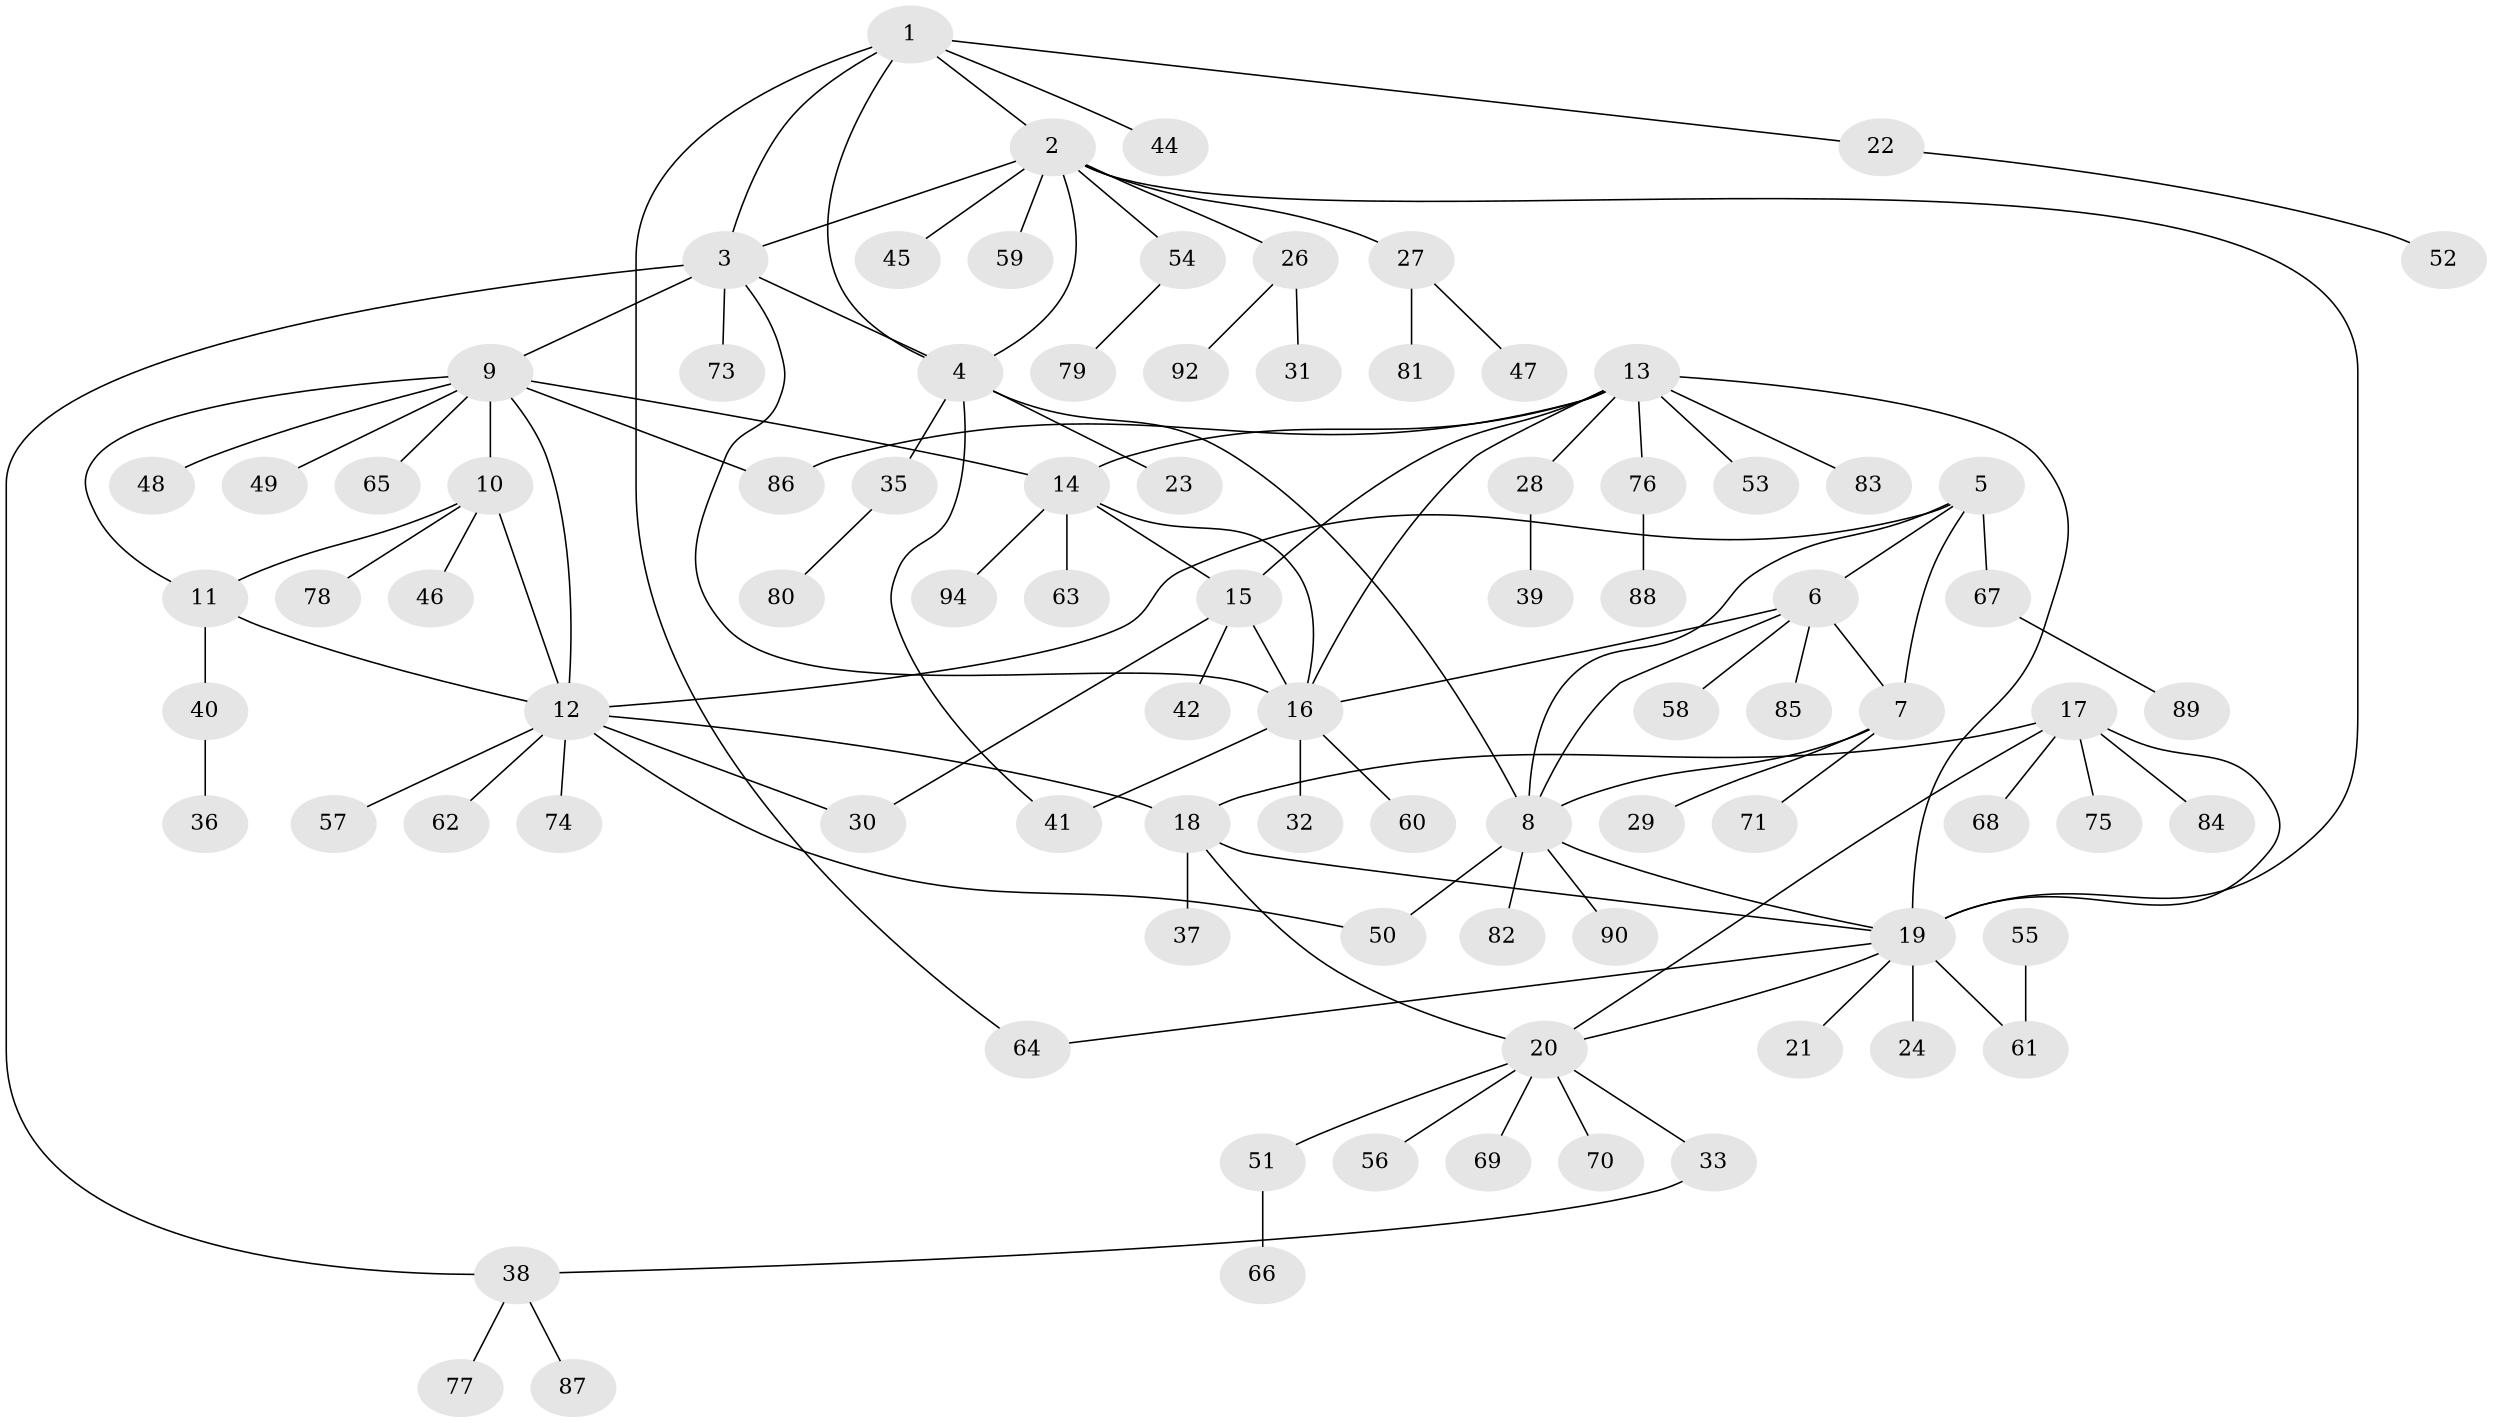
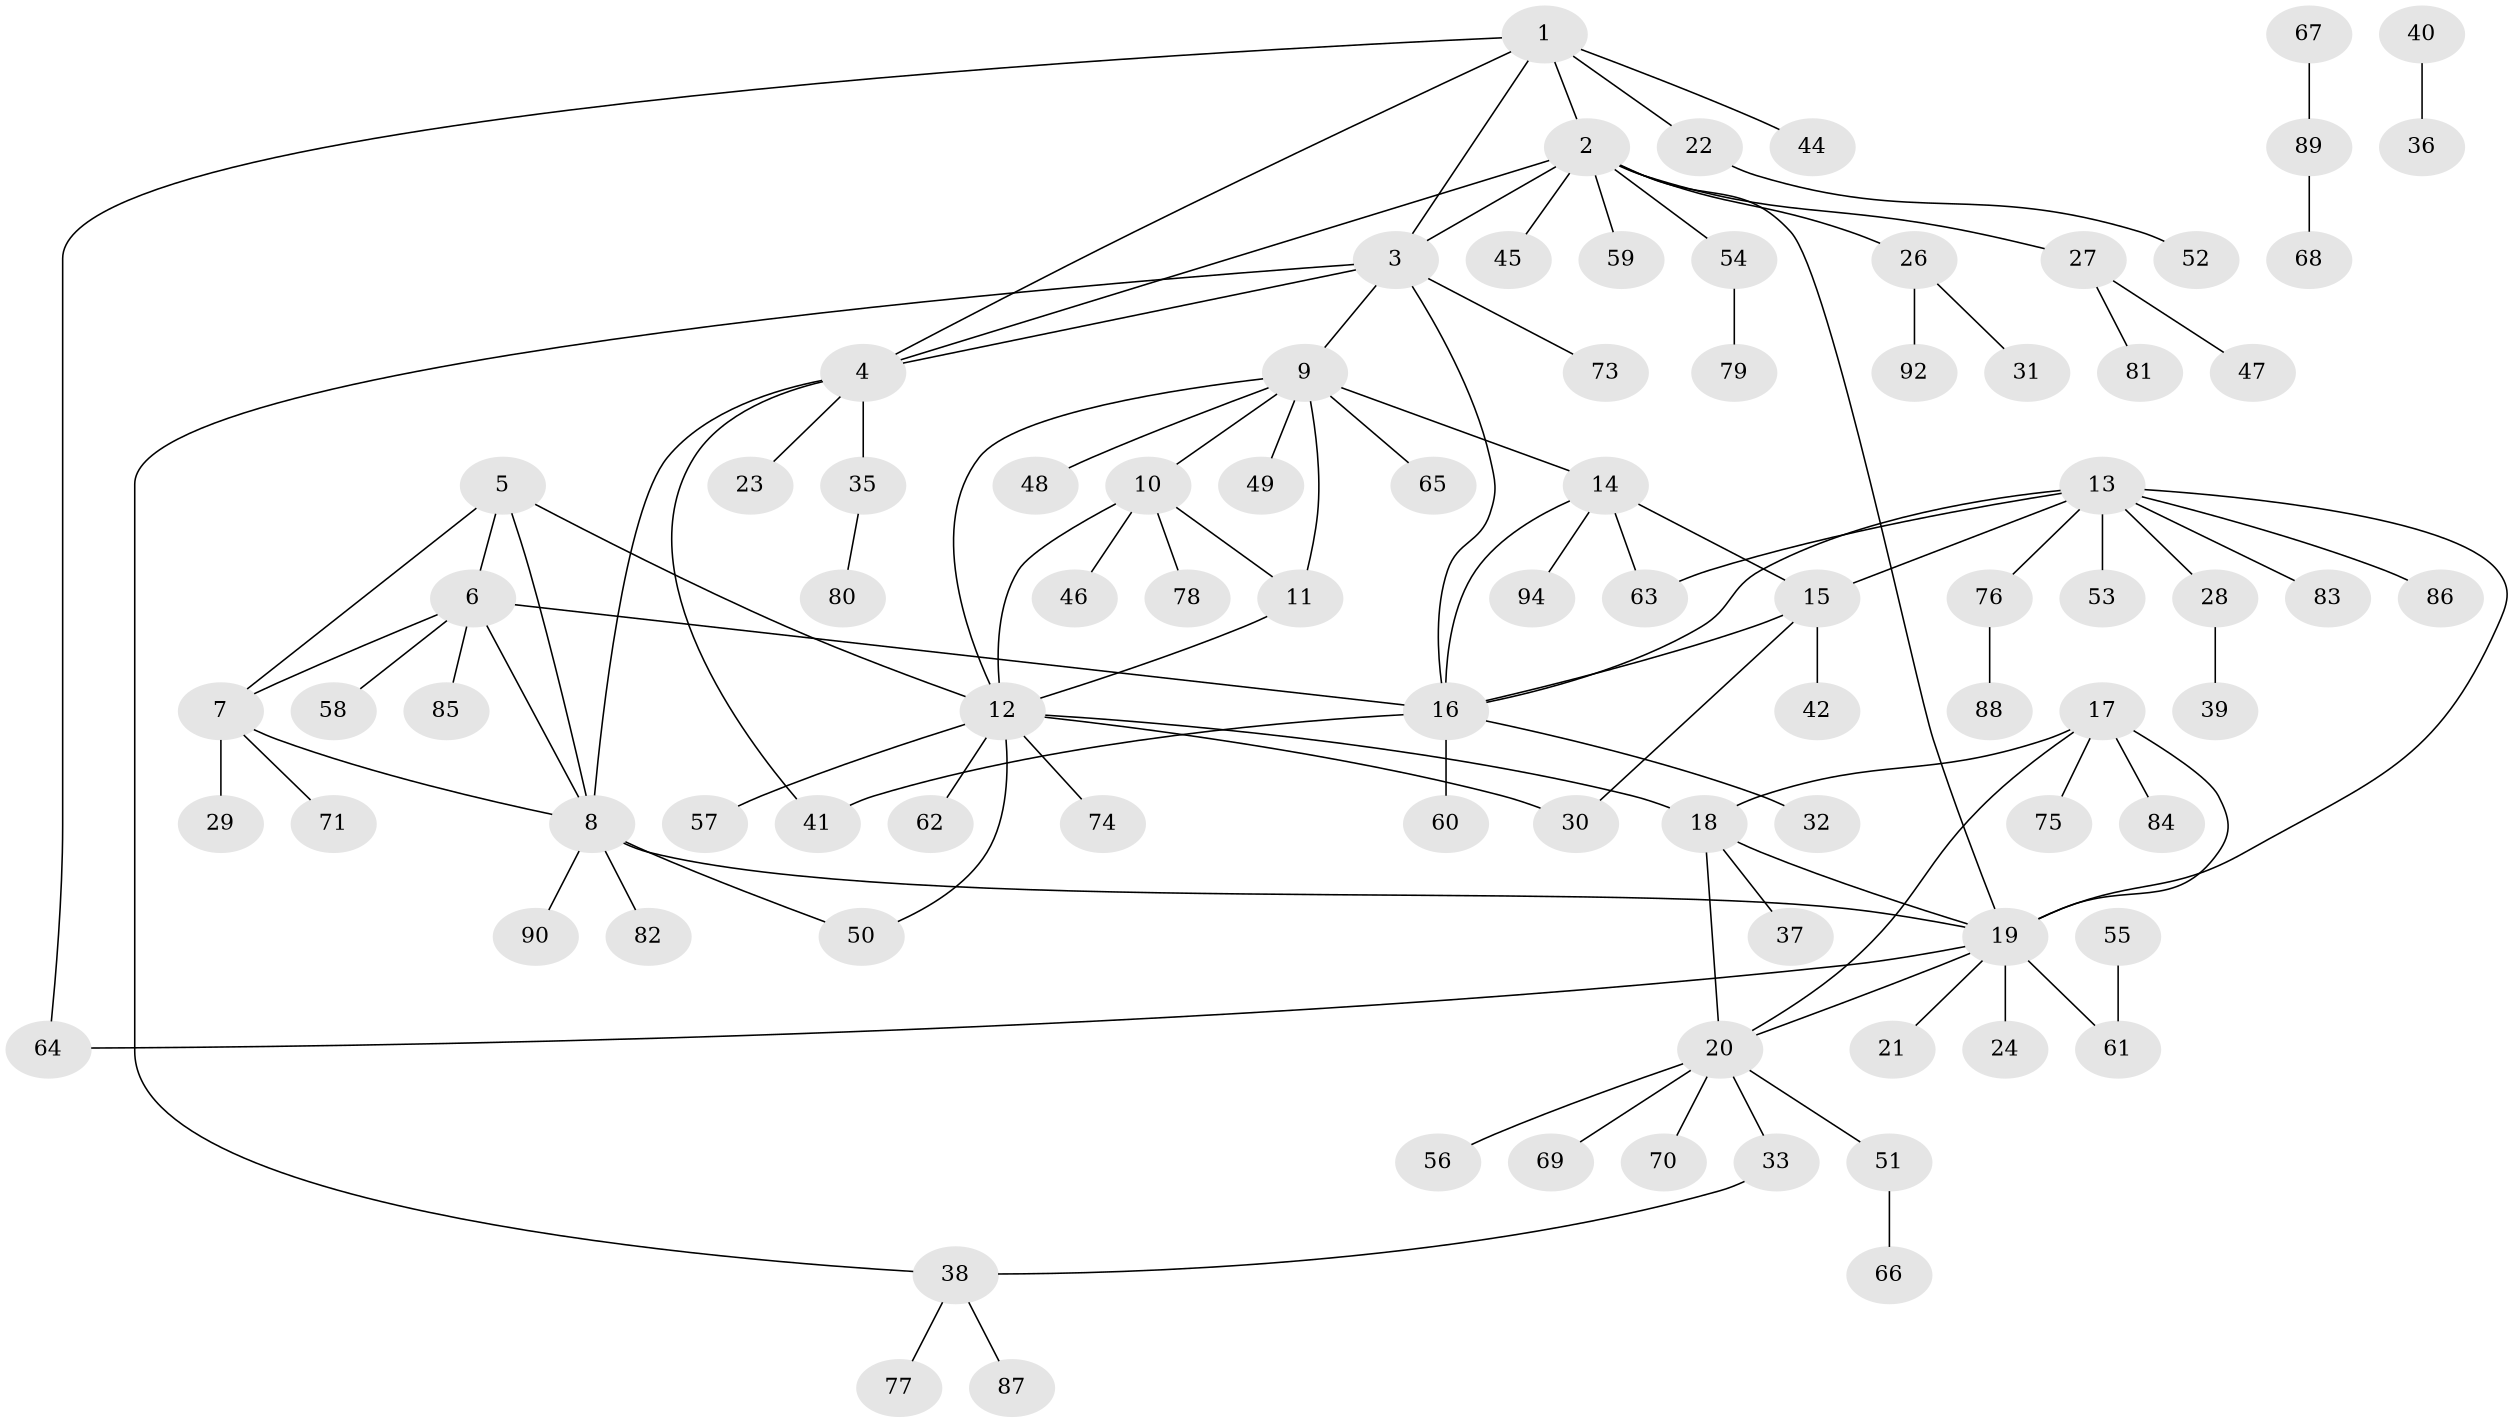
(625, 425) -> none
(1352, 429) -> (1773, 552)
(1985, 542) -> none
(205, 655) -> none
(2030, 768) -> (2309, 204)
